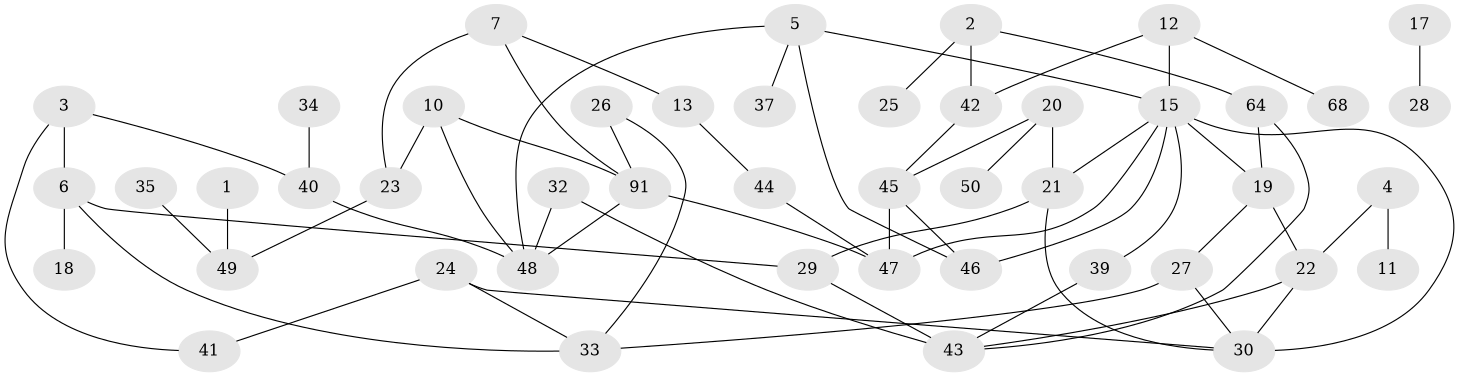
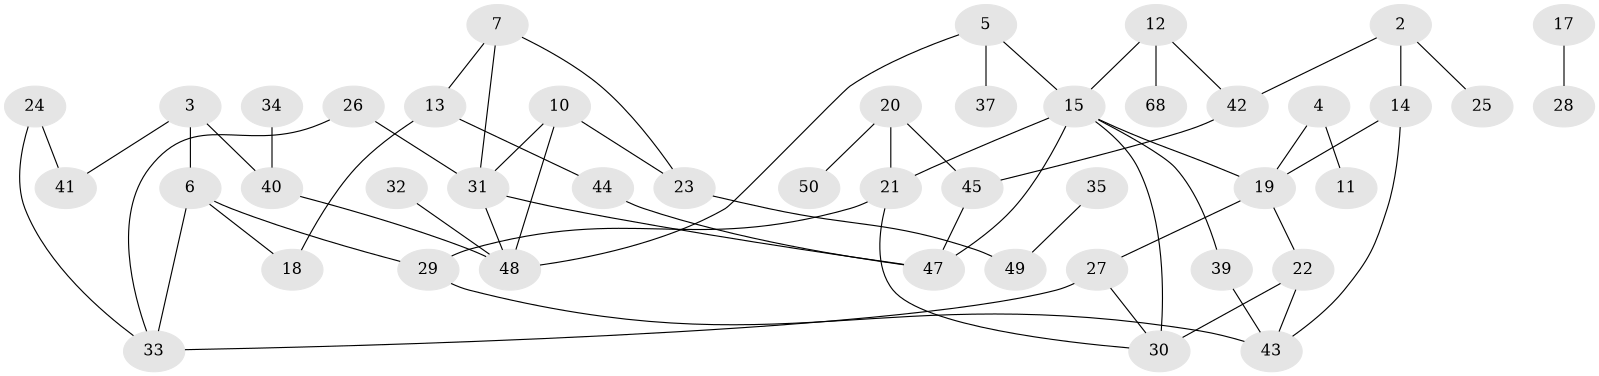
(1257, 107) -> (1401, 107)
none -> (348, 177)
(228, 188) -> none
(640, 188) -> (478, 188)
(1347, 229) -> (1292, 147)
(971, 270) -> none
(750, 283) -> none
(803, 316) -> none
